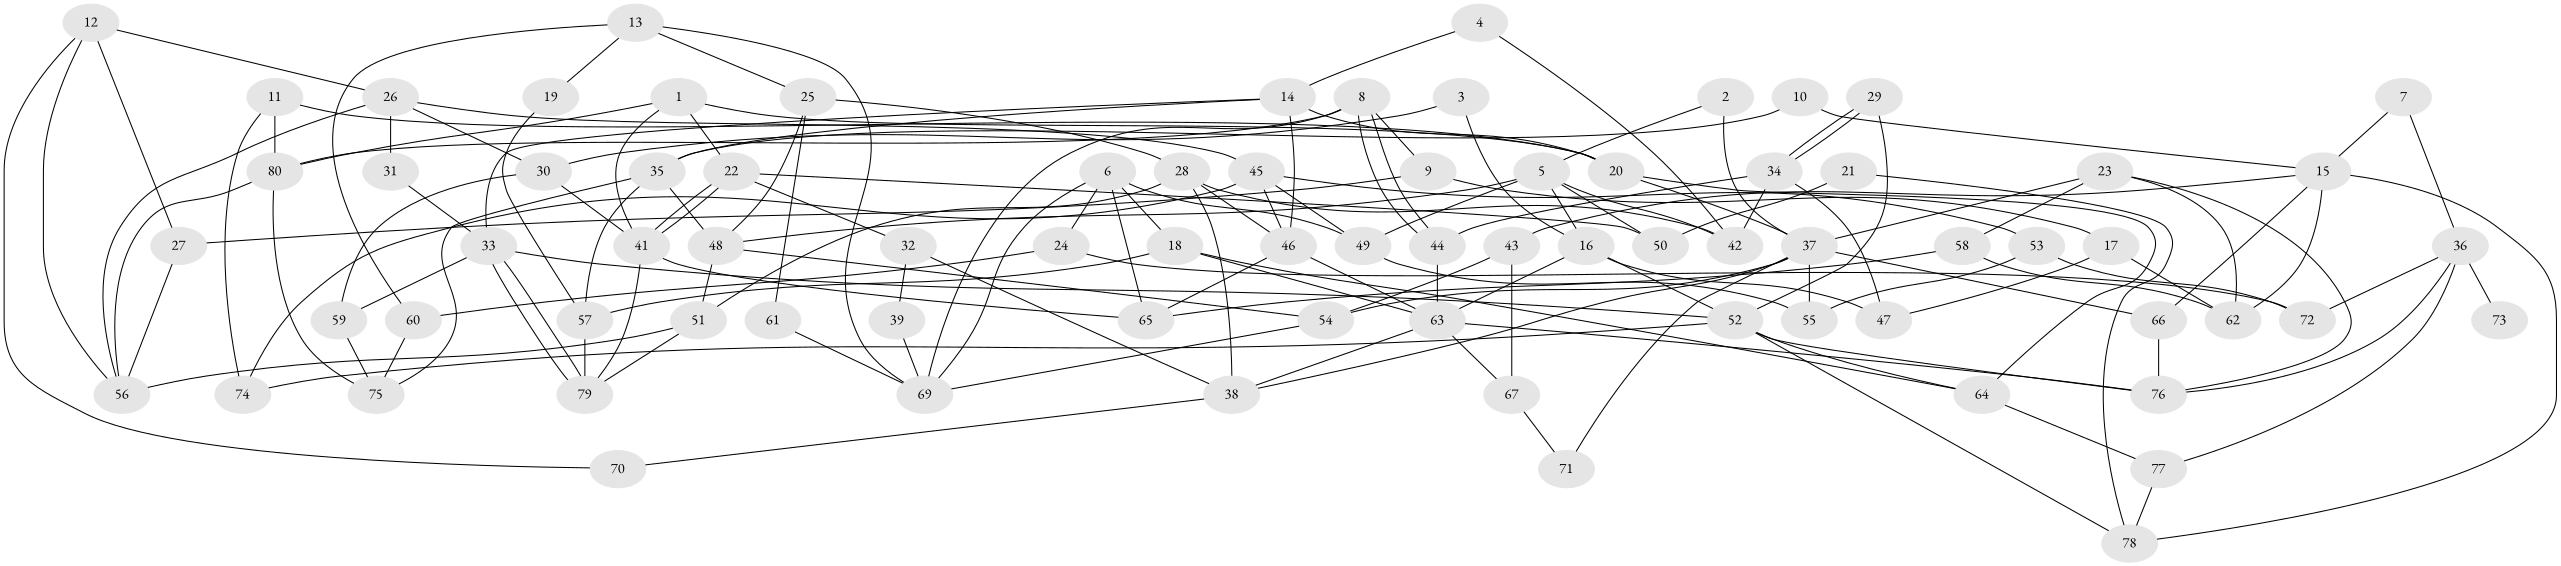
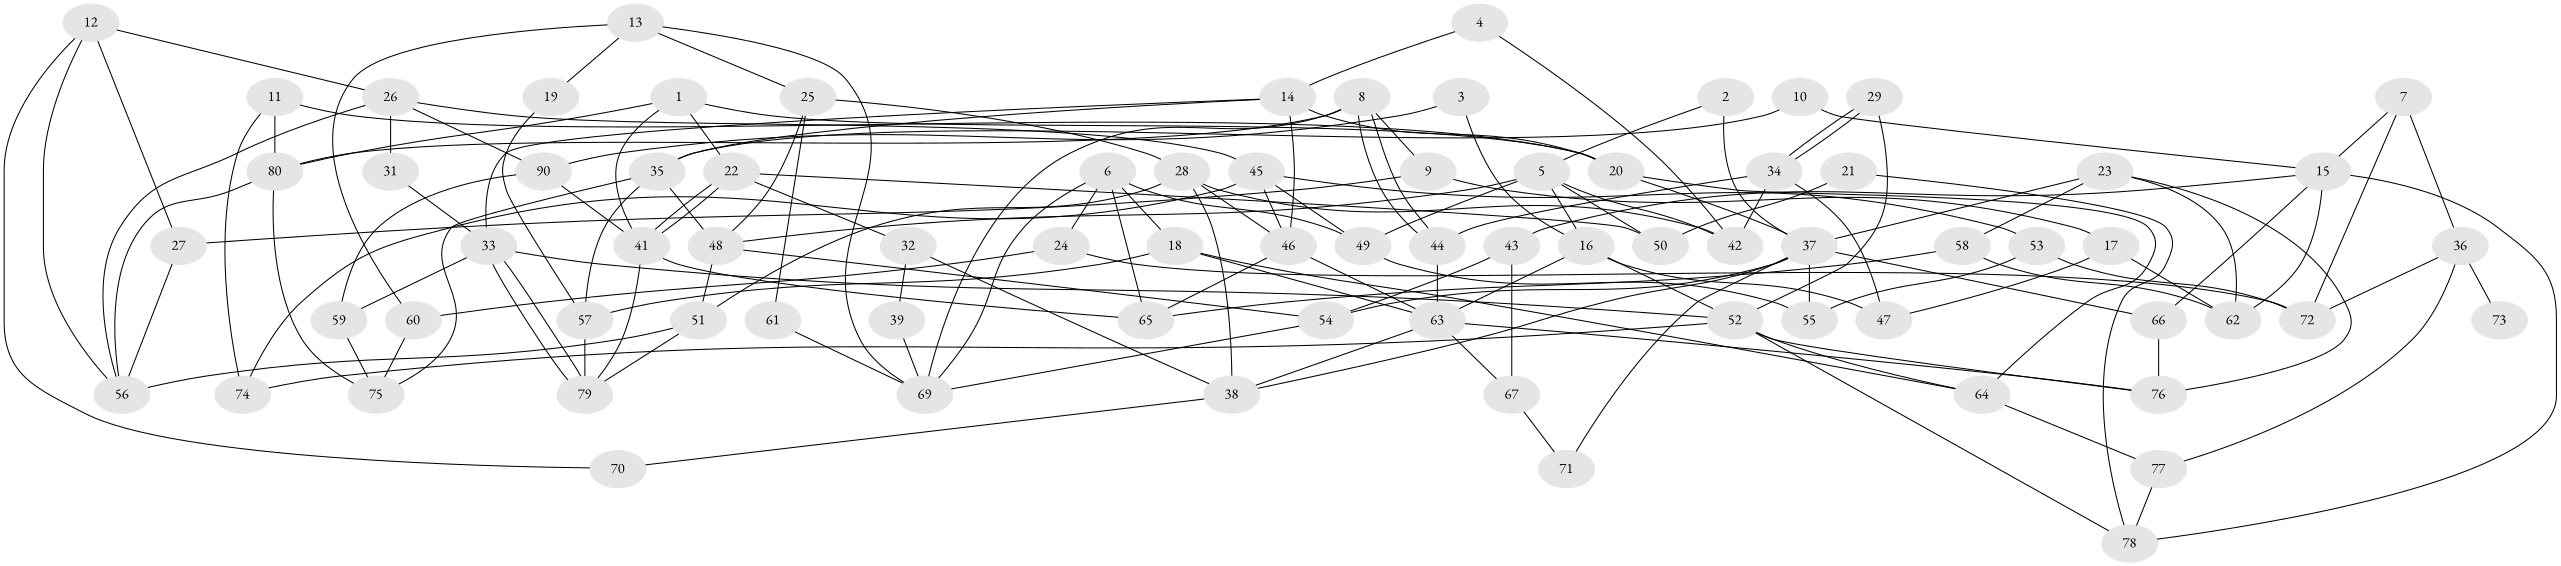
(544, 172) -> (544, 172)
none -> (2355, 209)
(2335, 360) -> none
